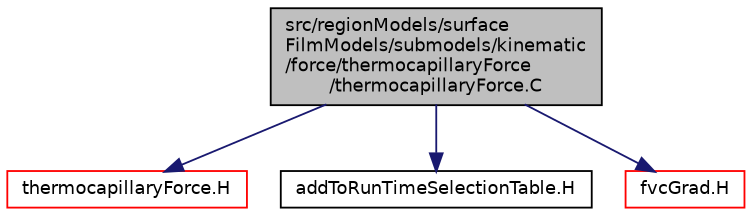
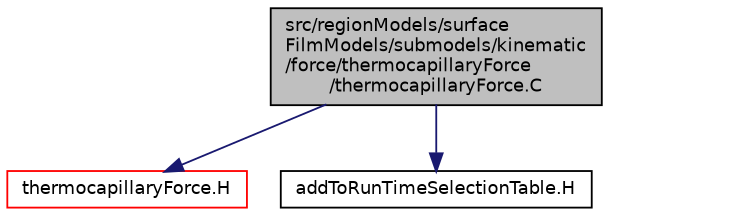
(685, 189) -> none
